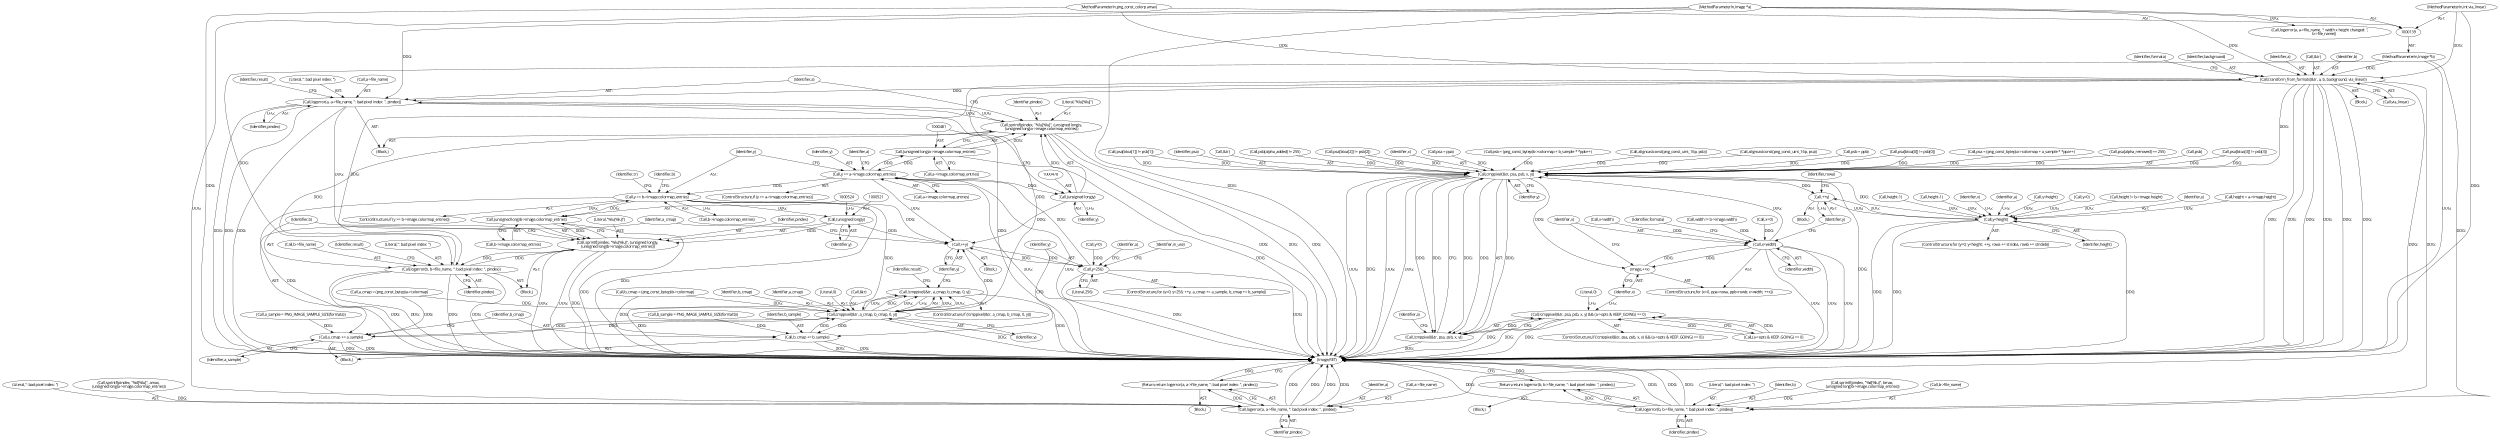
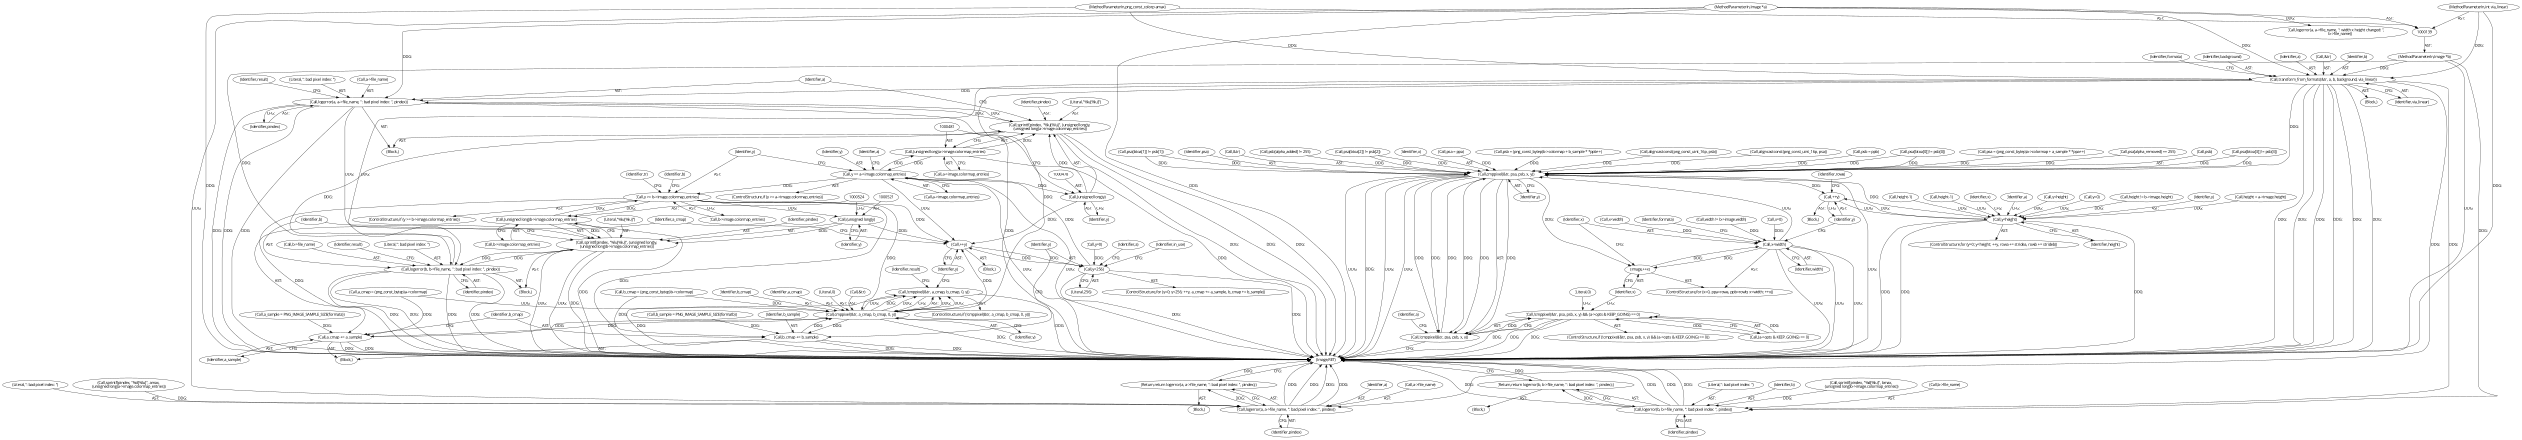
(2396, 102) -> (2412, 102)
(1453, 258) -> (1453, 258)
(1410, 349) -> (1410, 349)
